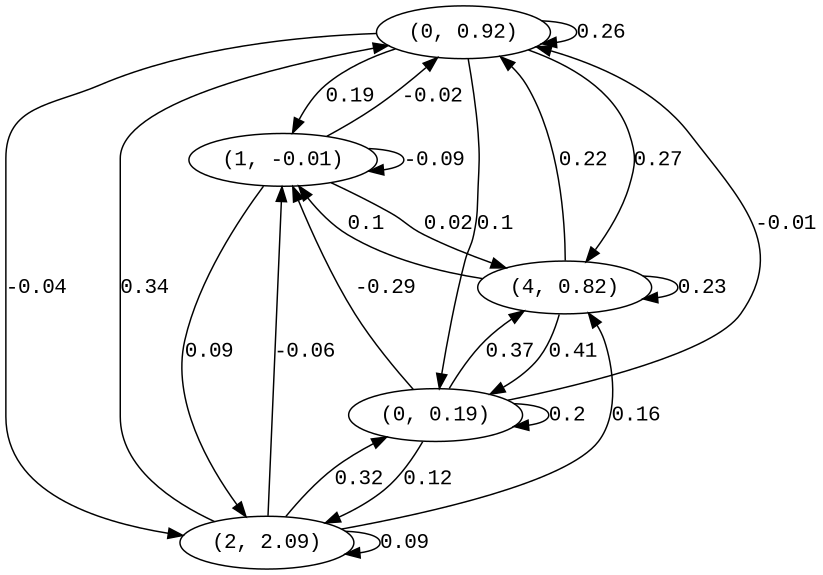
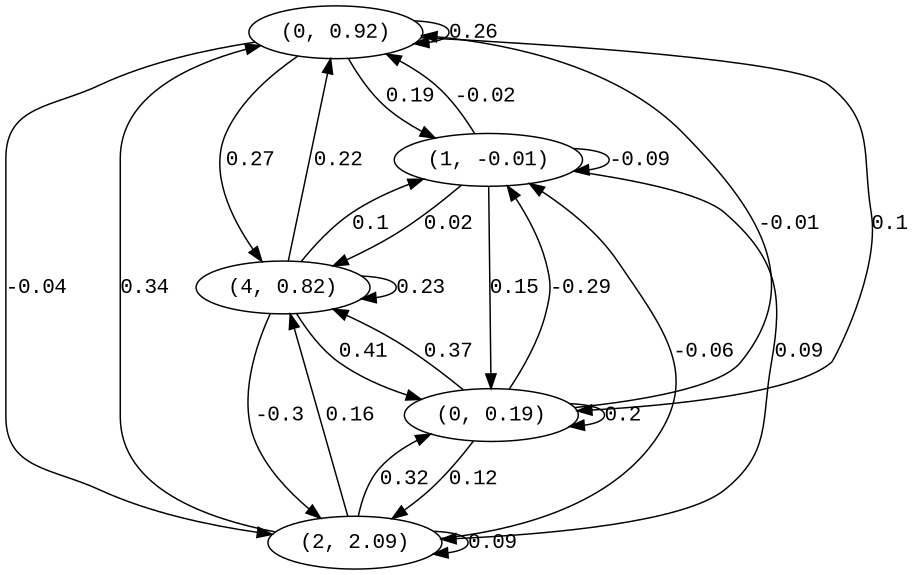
none -> (490, 280)
none -> (250, 420)
